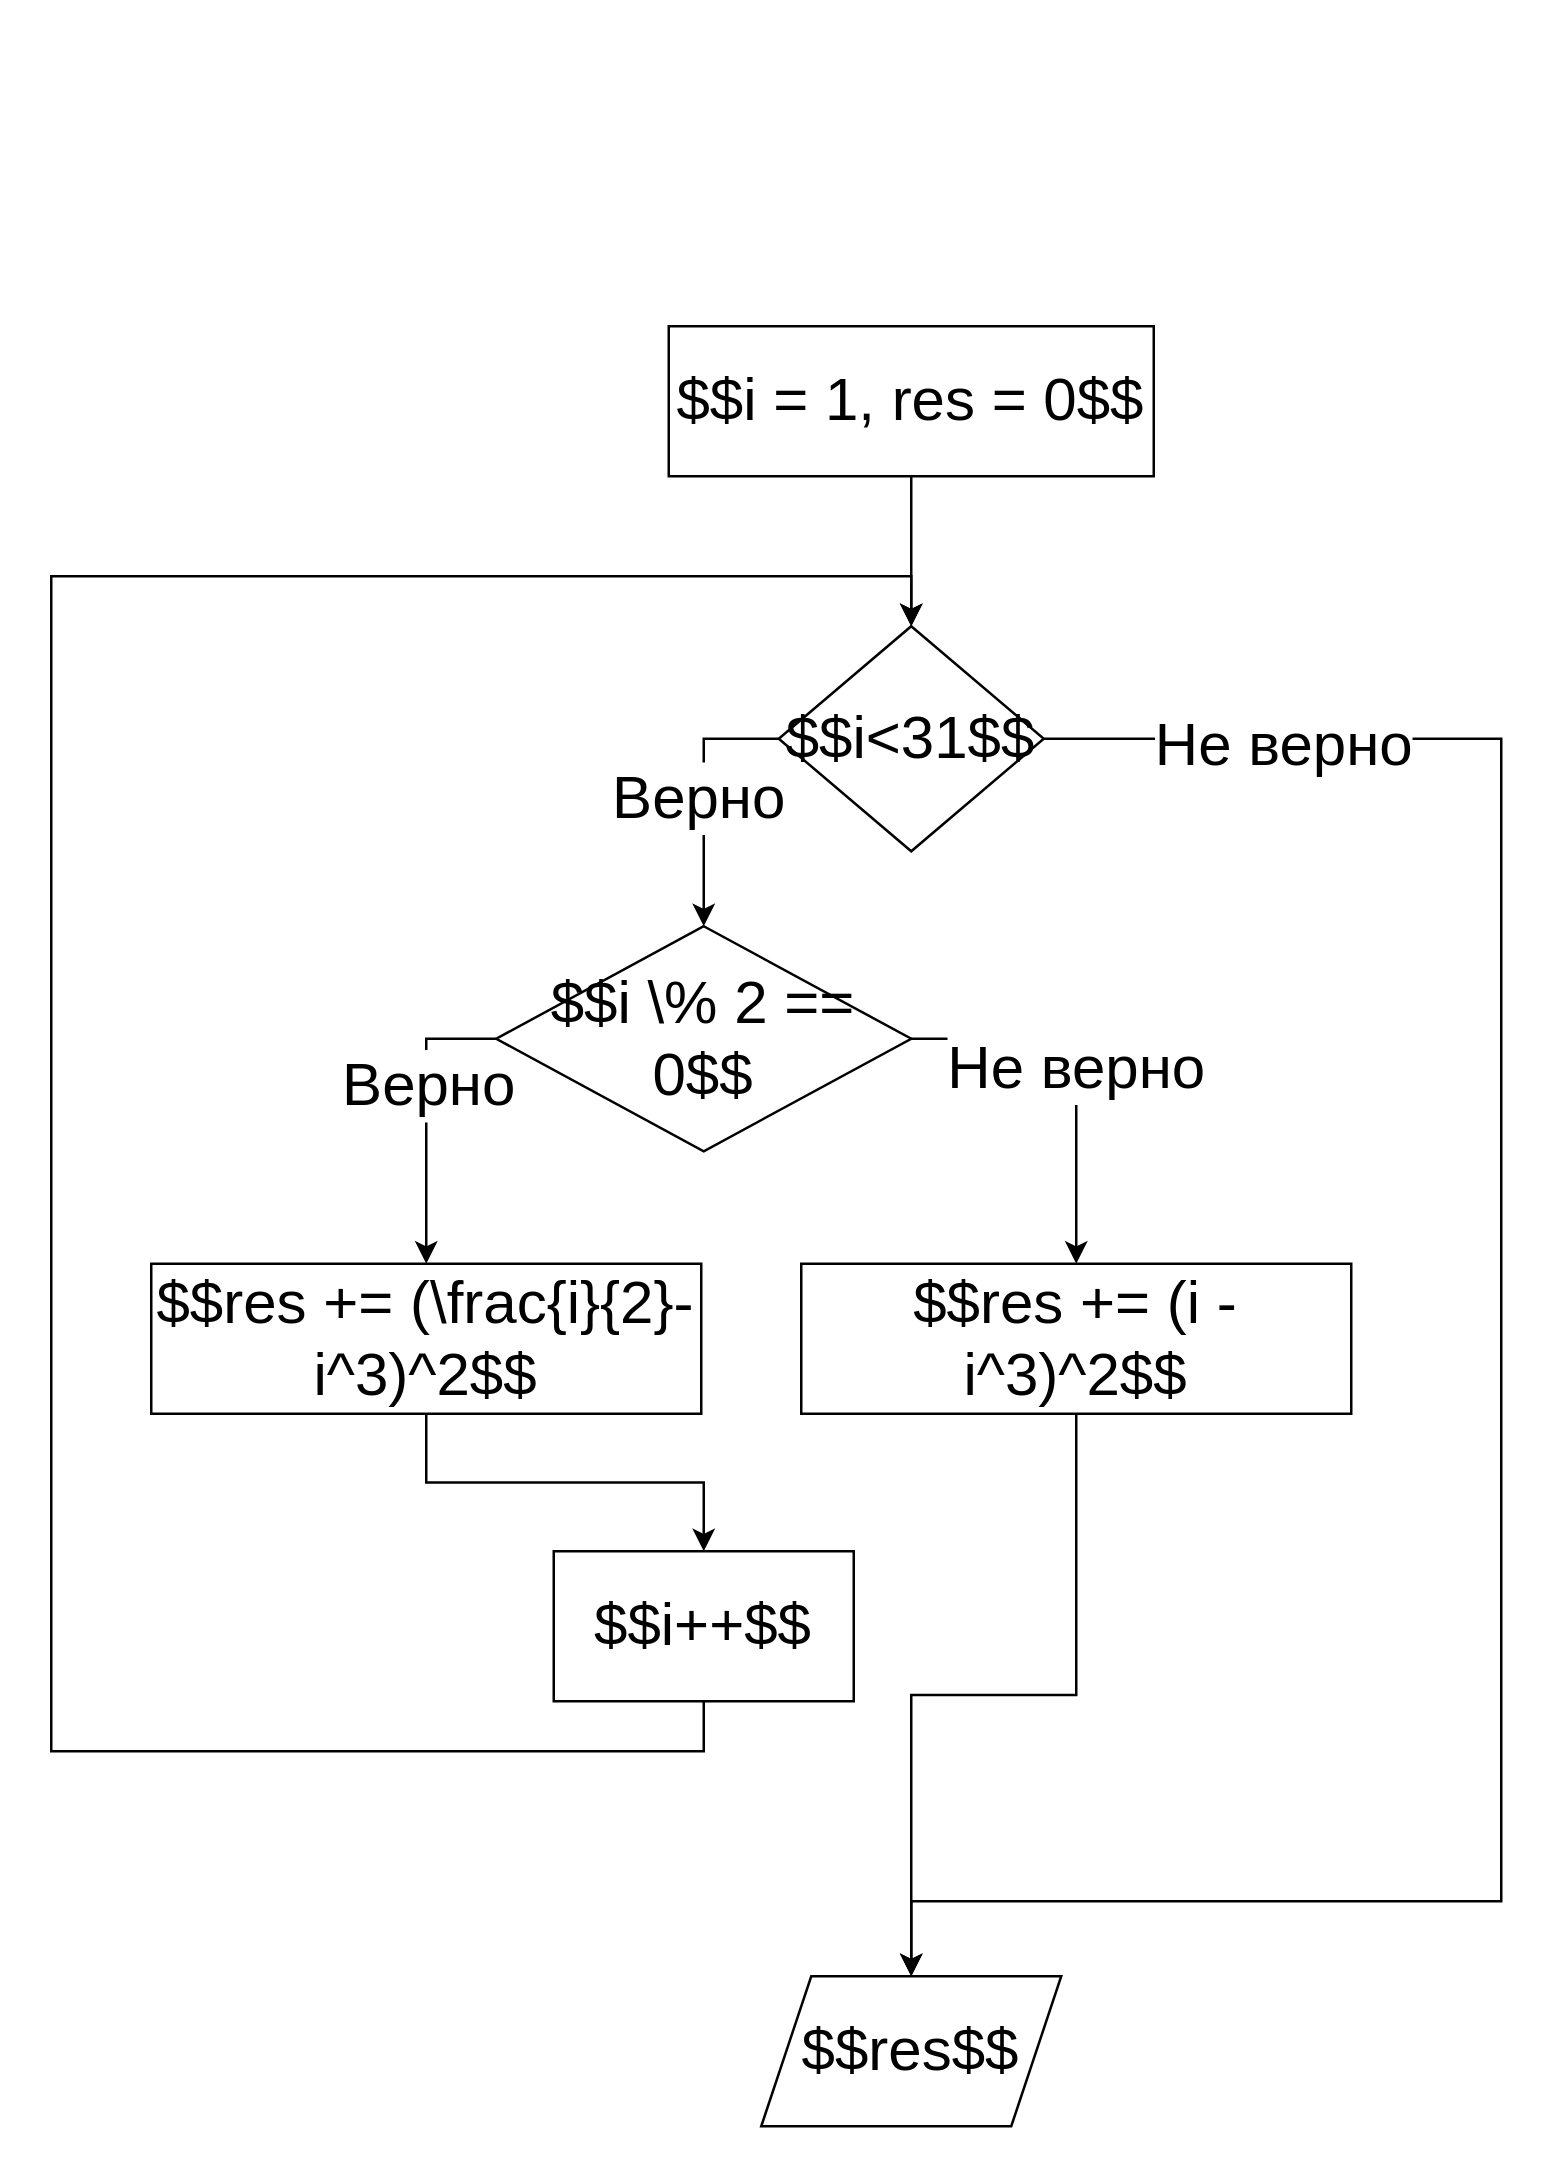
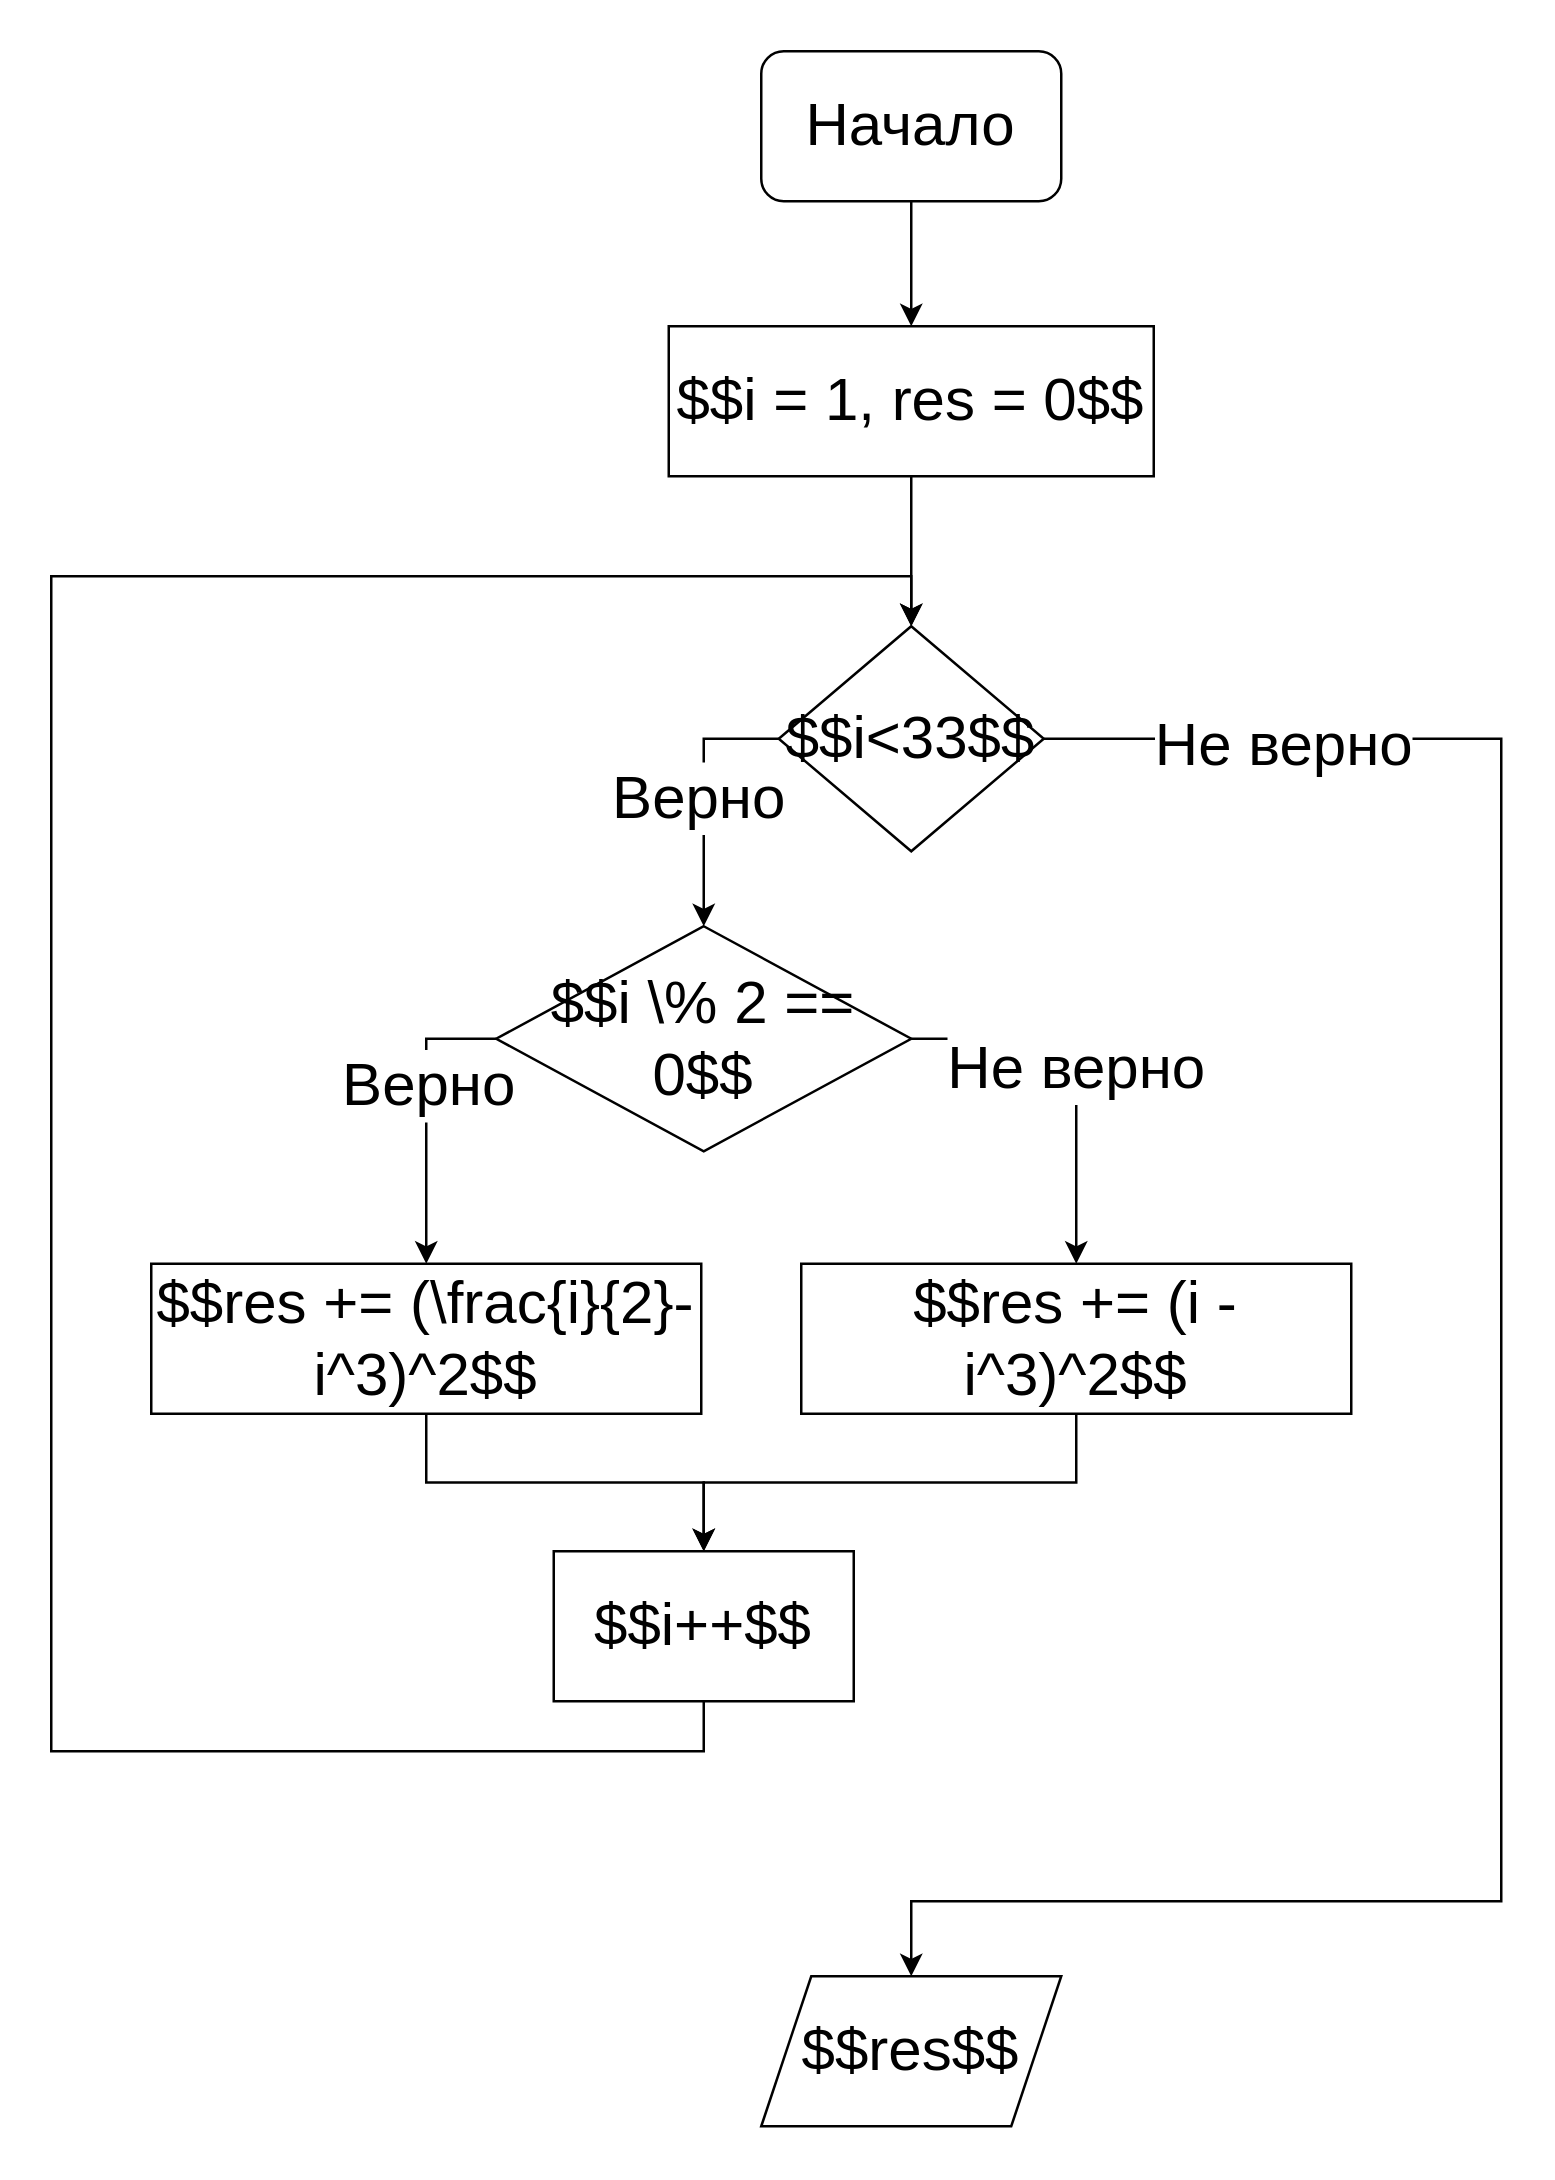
none -> (911, 126)
none -> (911, 255)
(911, 739) -> (911, 739)
(1001, 1695) -> (894, 1483)
